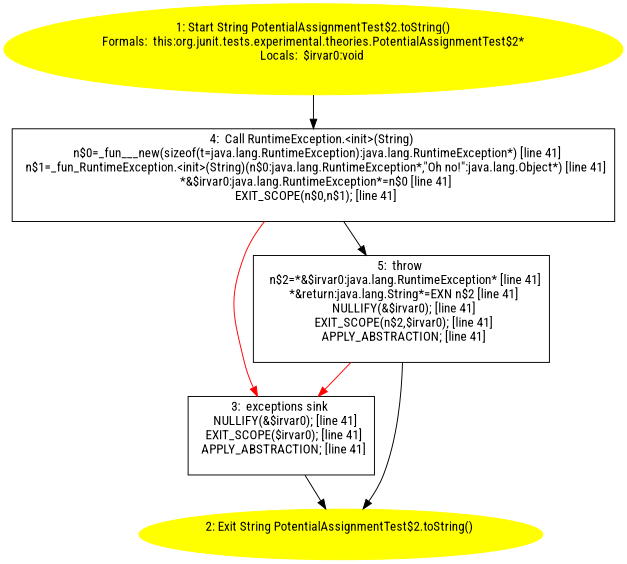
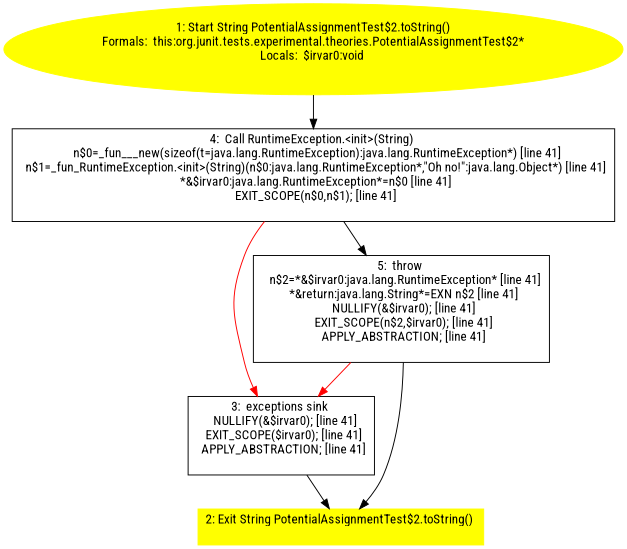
(341, 534) -> (341, 527)
